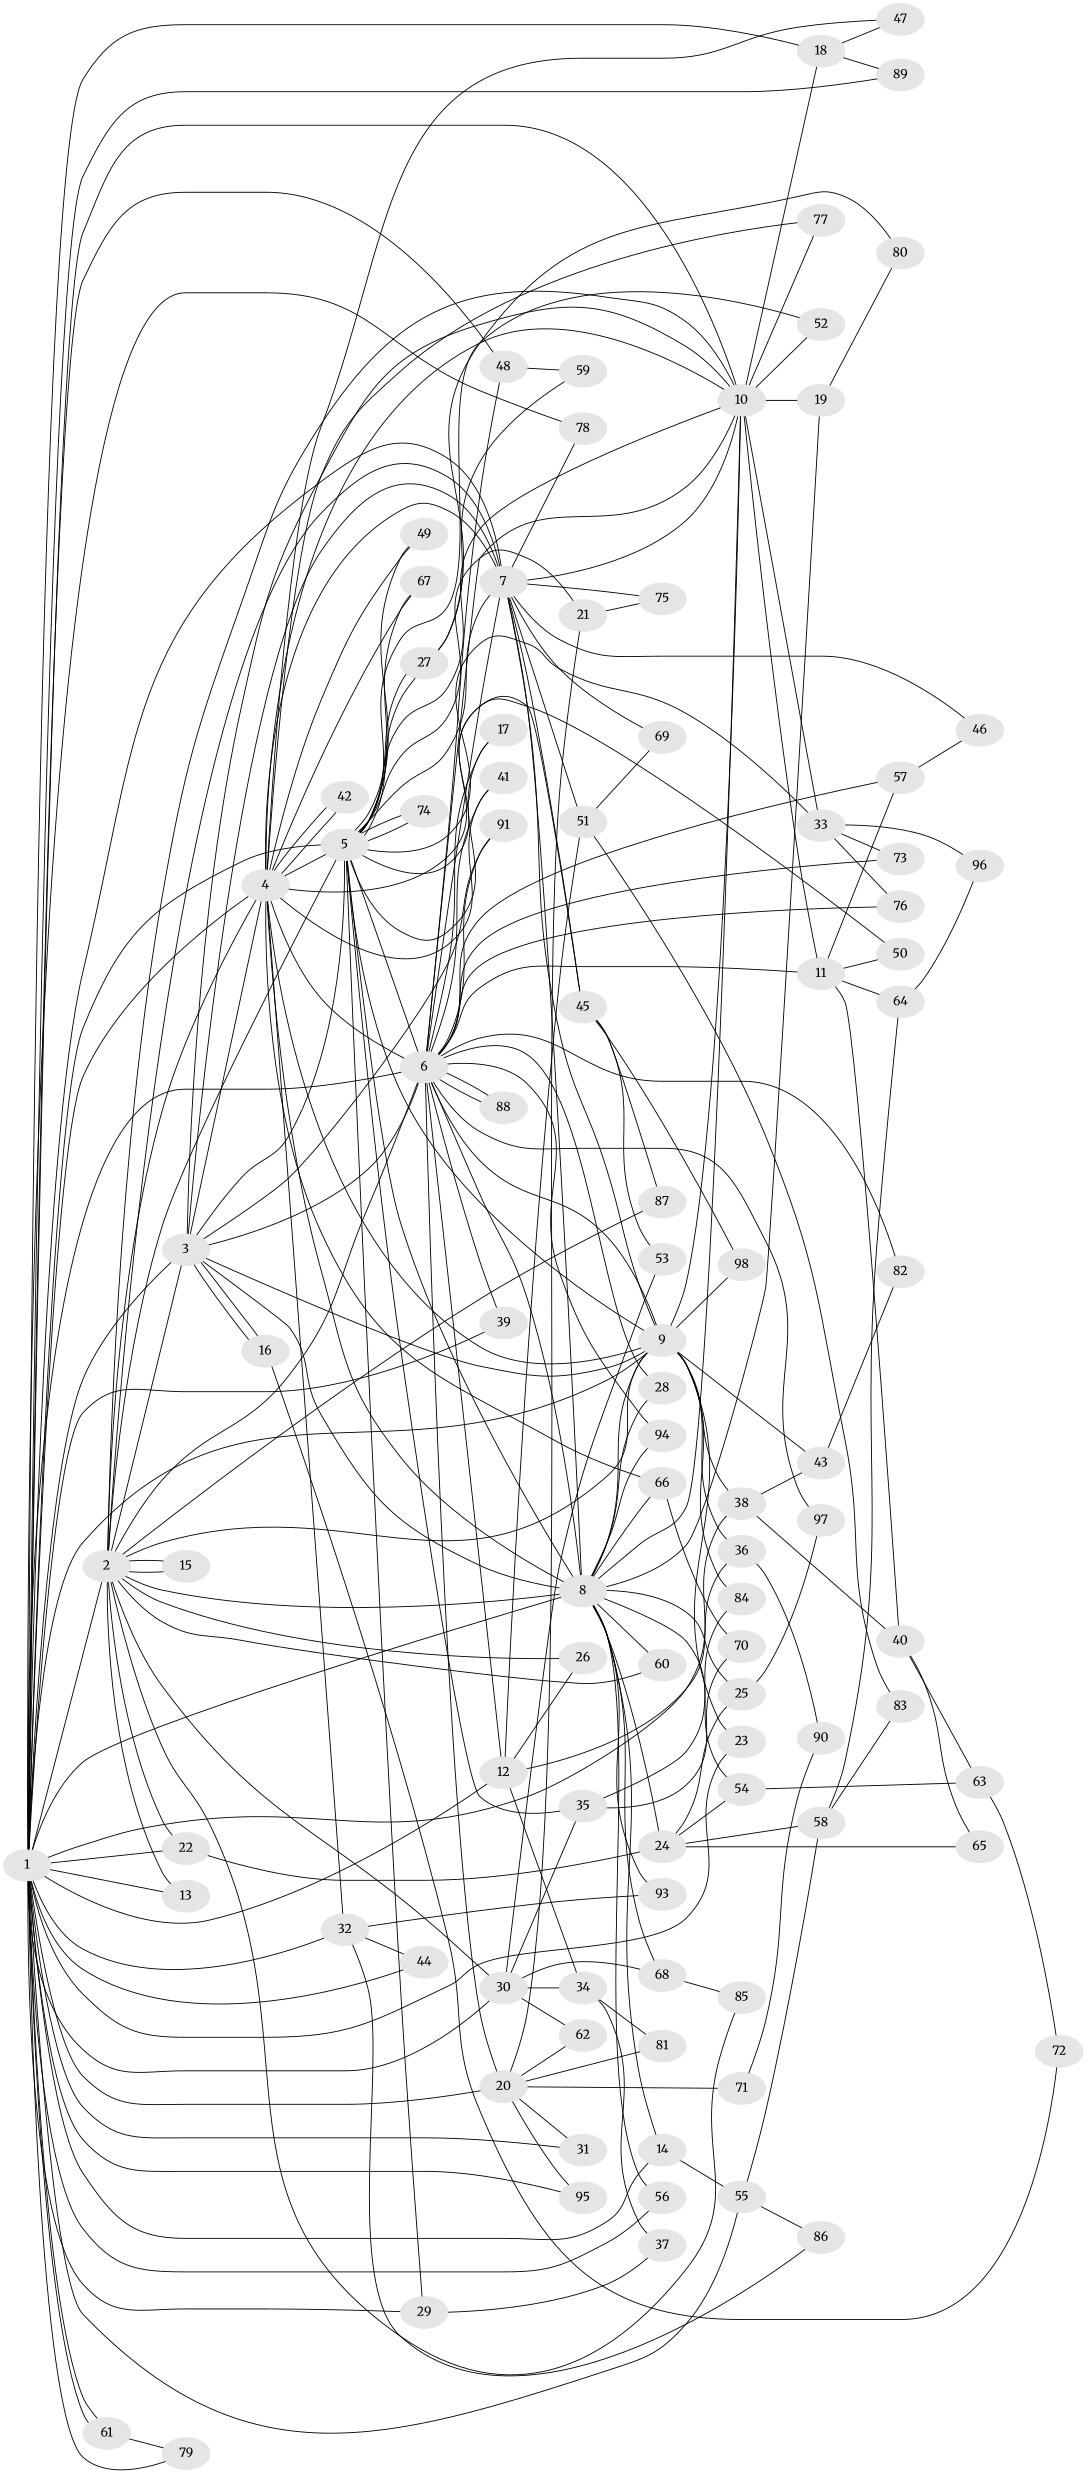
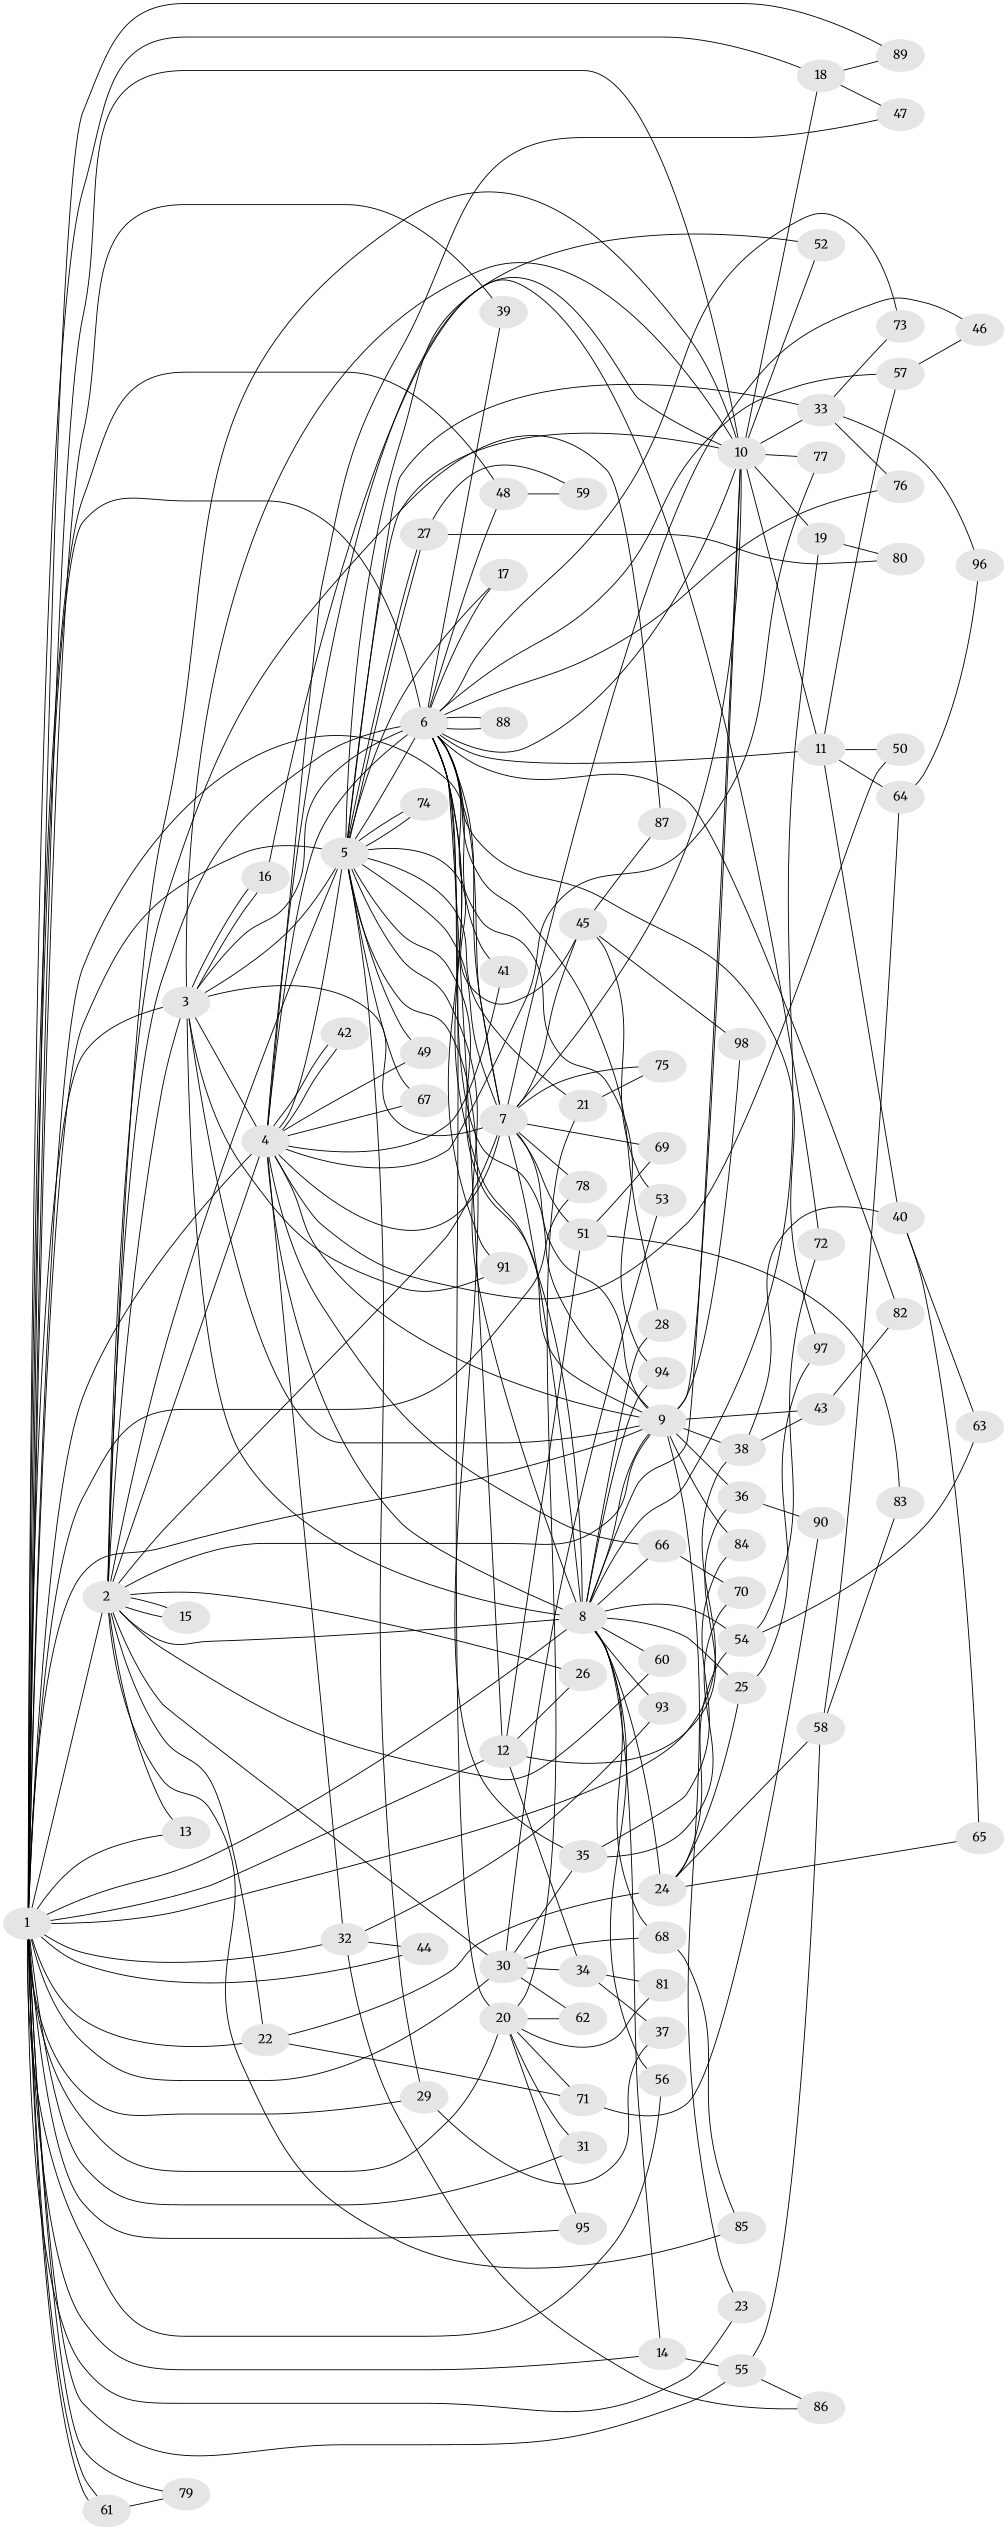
(1032, 1914) -> (791, 1446)
none -> (425, 2069)
